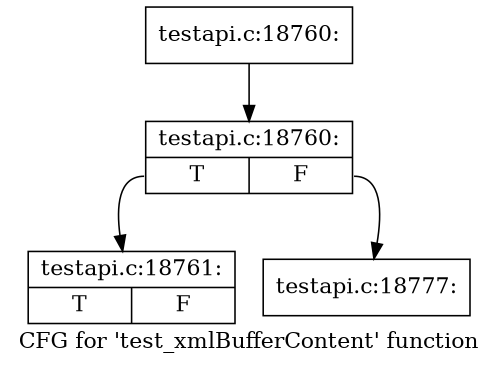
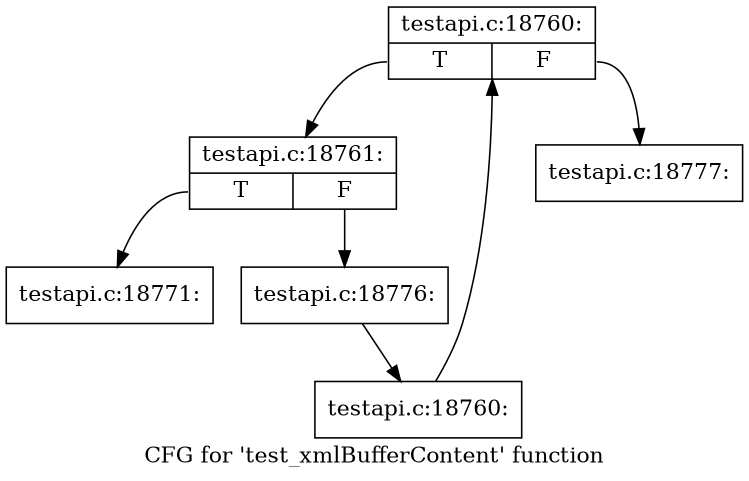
none -> (110, 295)
none -> (345, 295)
